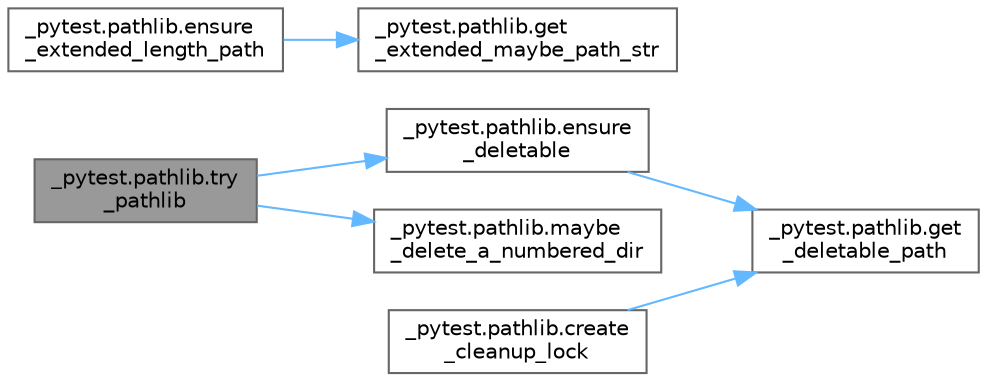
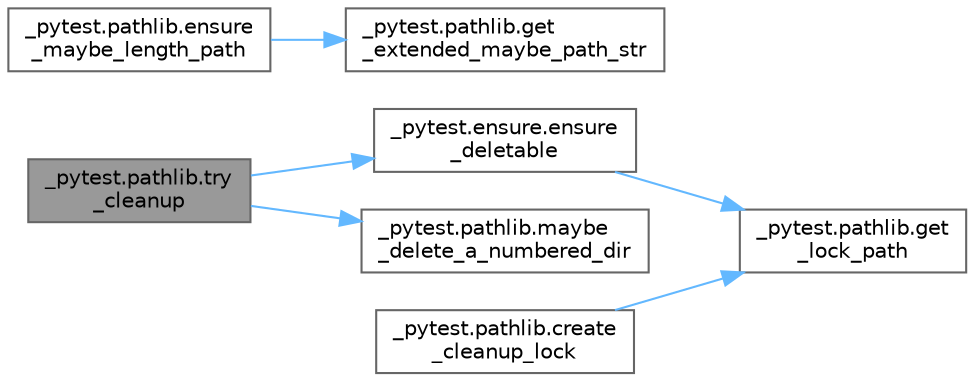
(146, 40) -> (139, 40)
(518, 140) -> (505, 140)
(146, 191) -> (139, 191)
(866, 241) -> (853, 241)
